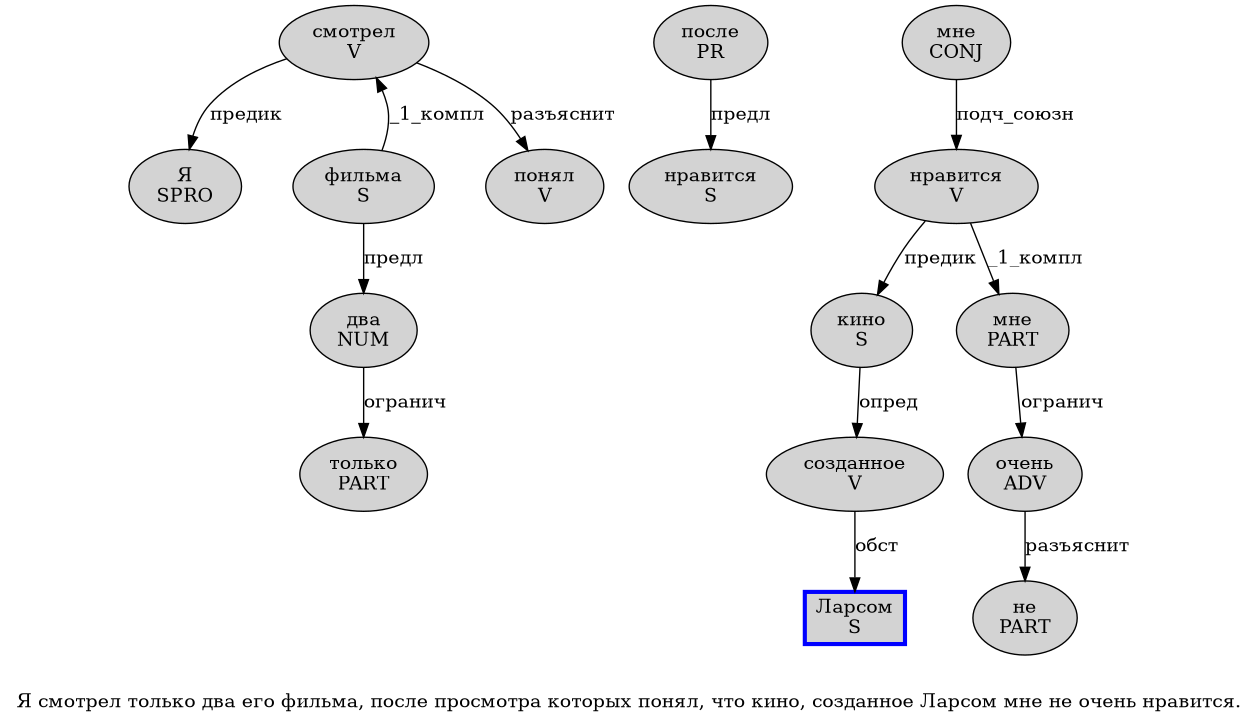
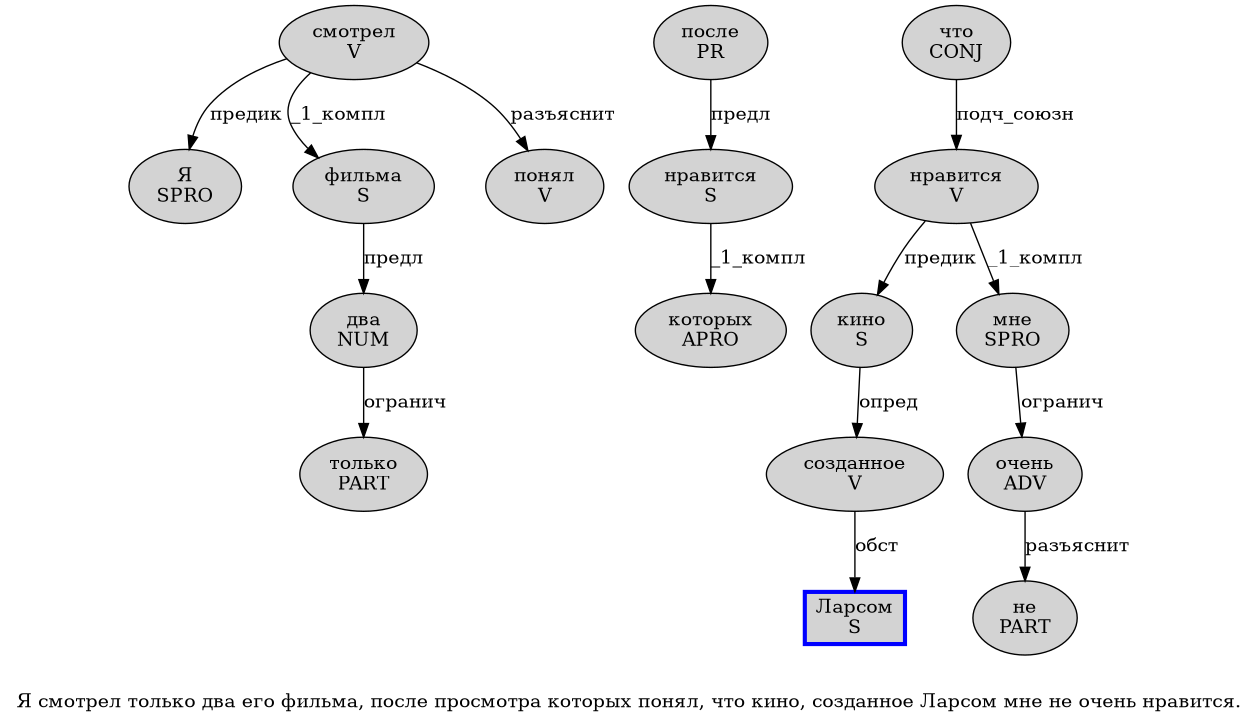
(956, 43) -> (956, 43)
(389, 120) -> (288, 110)
none -> (711, 330)
(1013, 330) -> (1013, 330)
